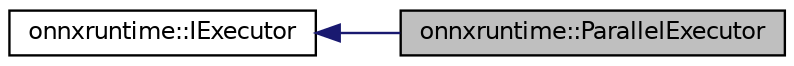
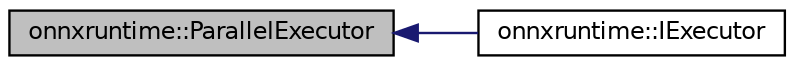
(370, 33) -> (448, 33)
